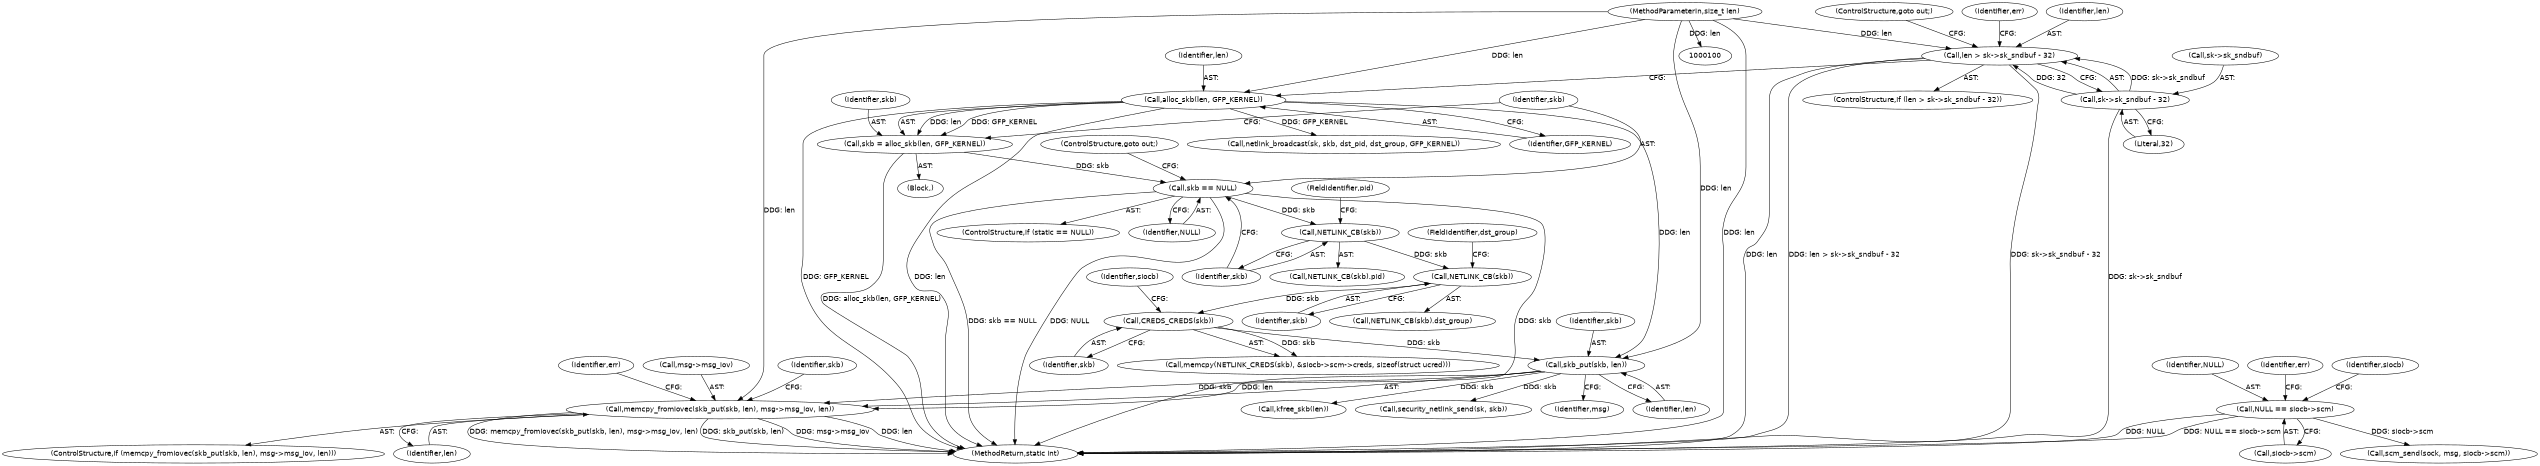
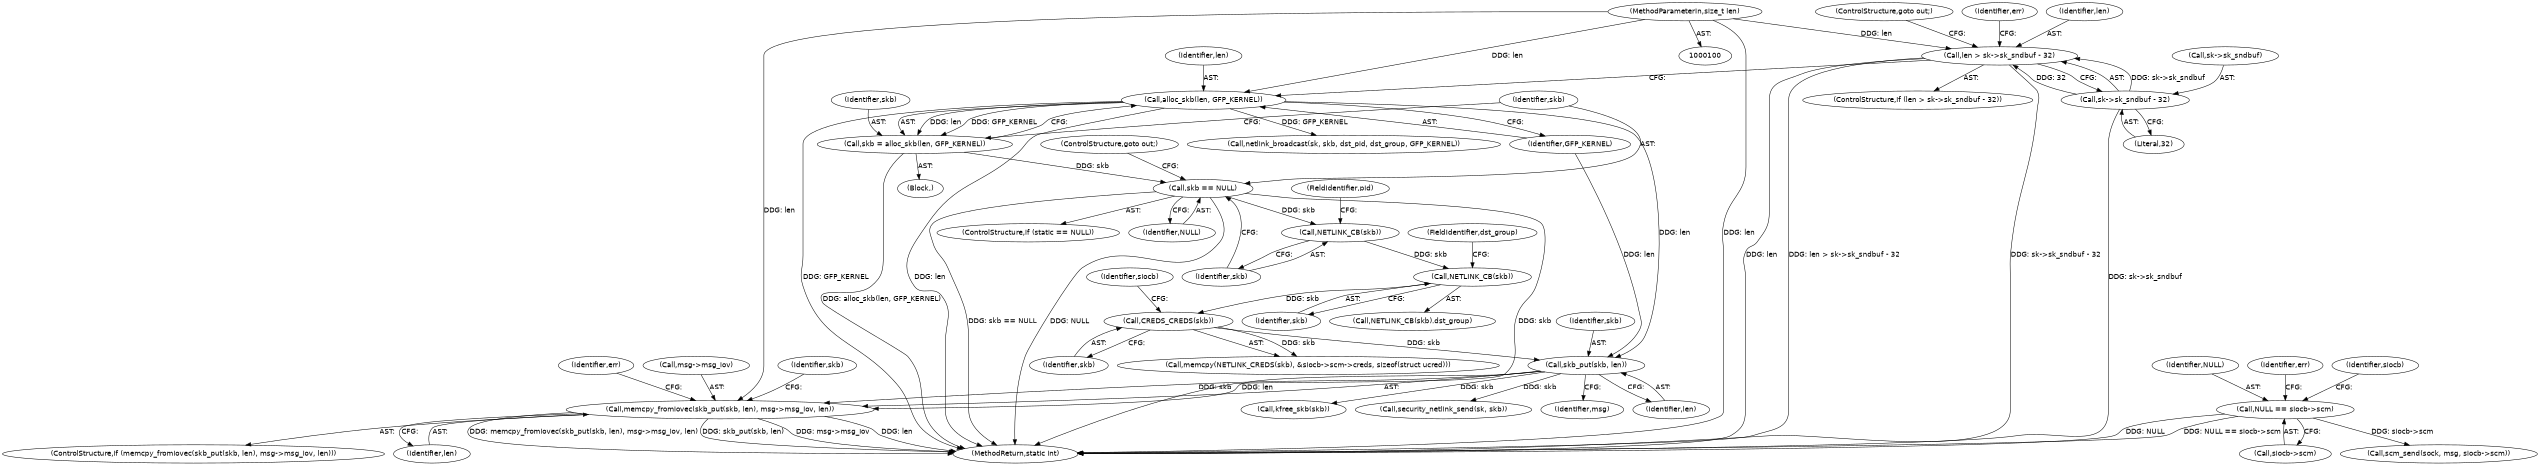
(1705, 34) -> (1705, 34)
none -> (1059, 116)
(1700, 211) -> (1623, 256)
(1337, 277) -> none
(1294, 410) -> (1294, 410)
